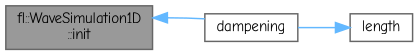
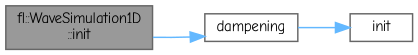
(186, 18) -> (171, 37)
(381, 28) -> (381, 28)
